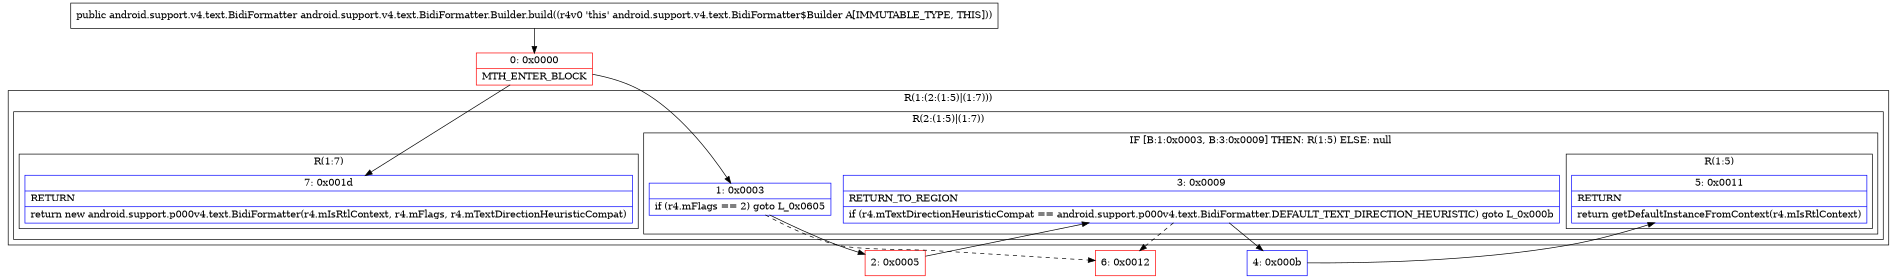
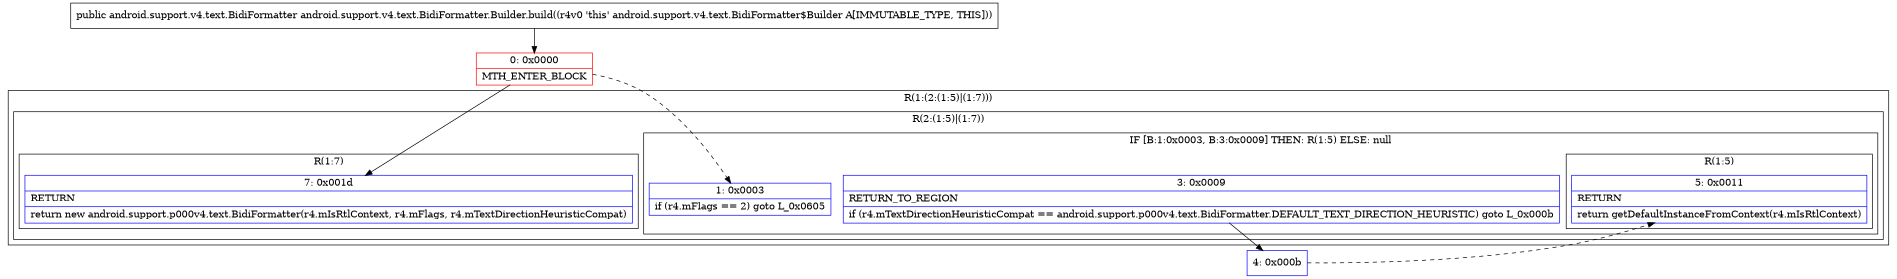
(663, 106) -> (663, 106)
(1479, 256) -> (1479, 256)
(895, 263) -> none
(1125, 263) -> none
